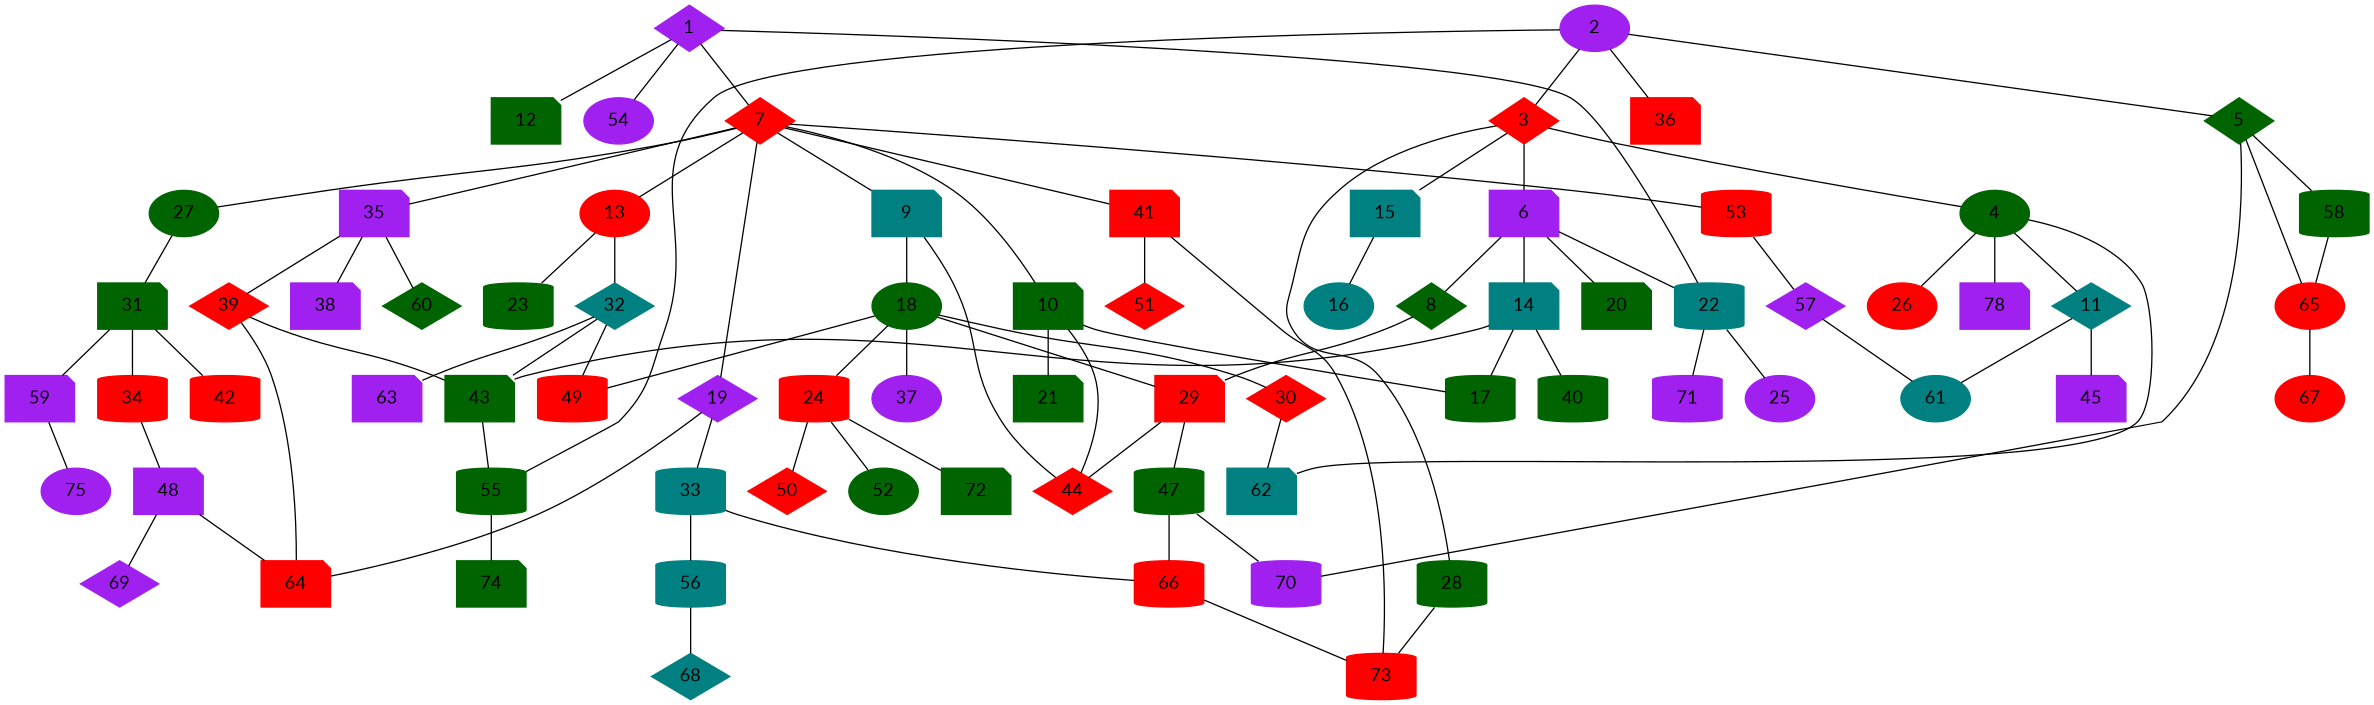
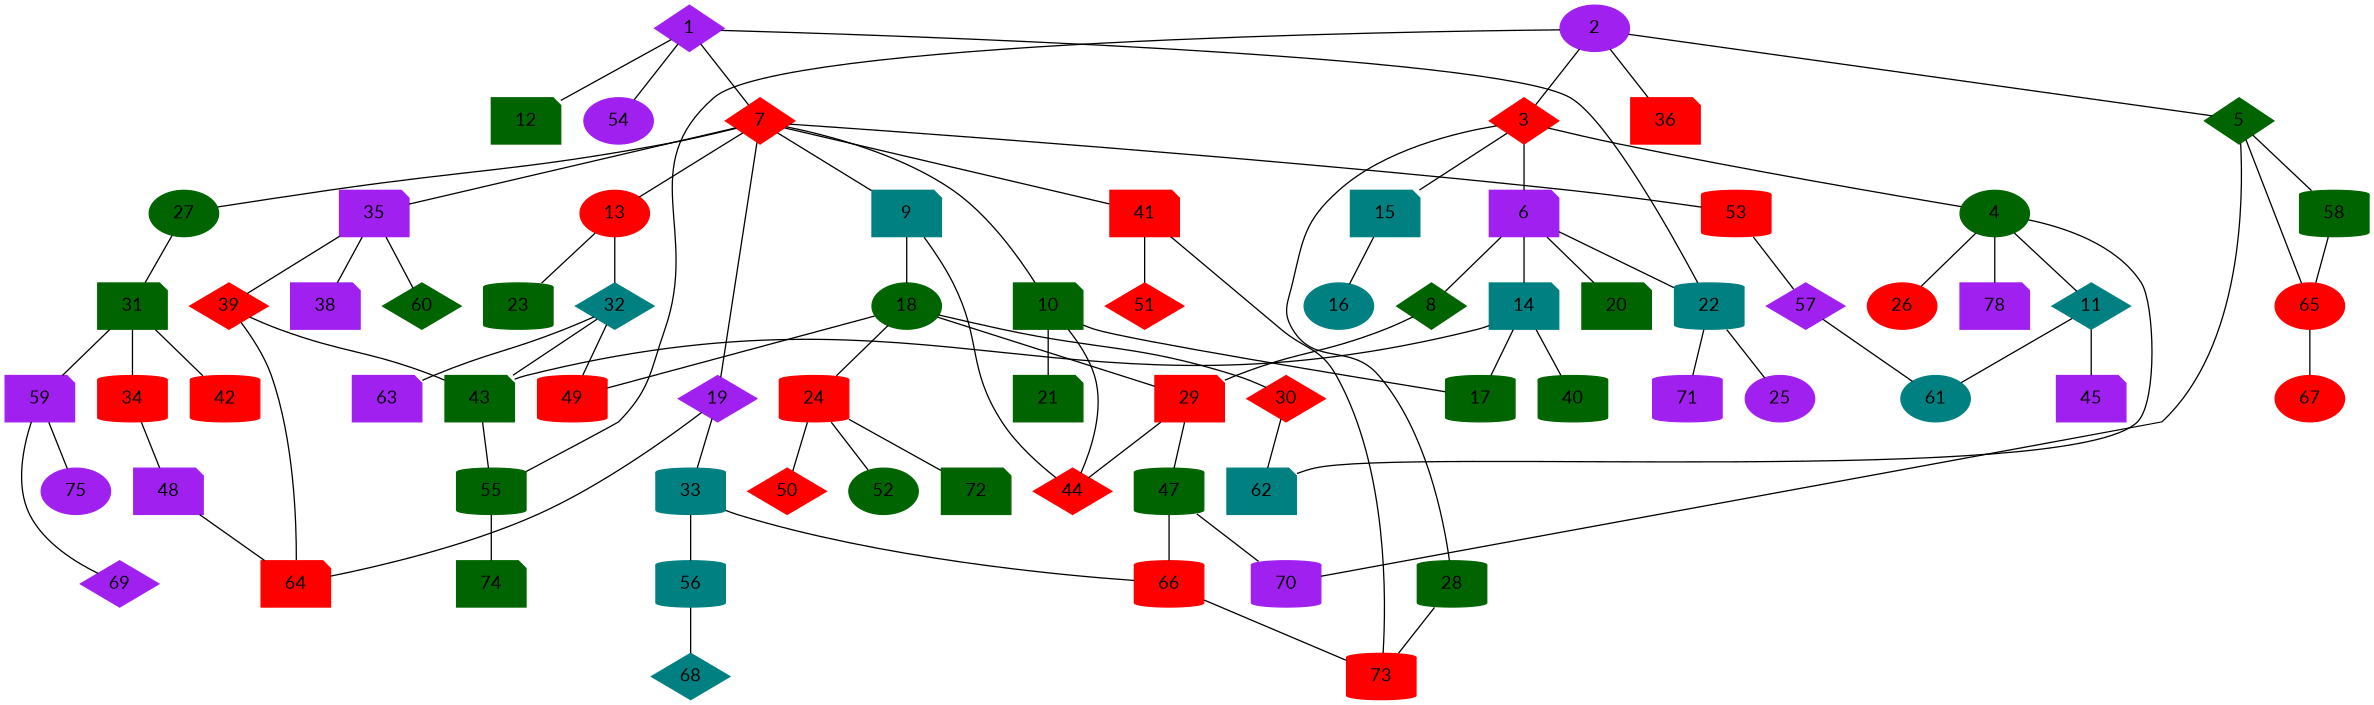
(907, 399) -> none
(143, 540) -> (29, 513)
